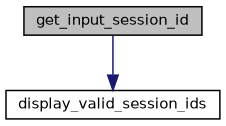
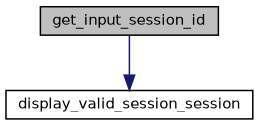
(113, 105) -> (129, 105)
